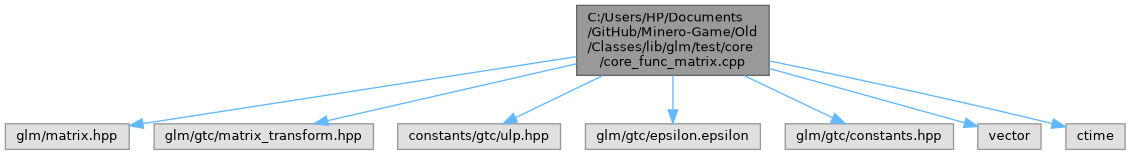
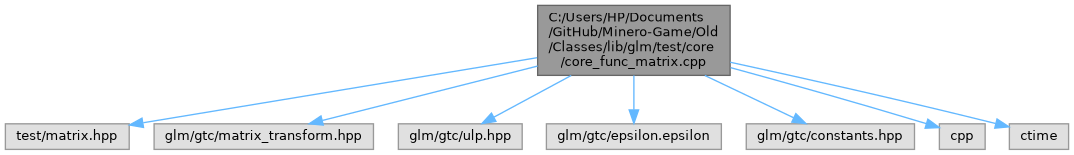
(67, 137) -> (67, 137)
(479, 137) -> (460, 137)
(1009, 137) -> (962, 137)
